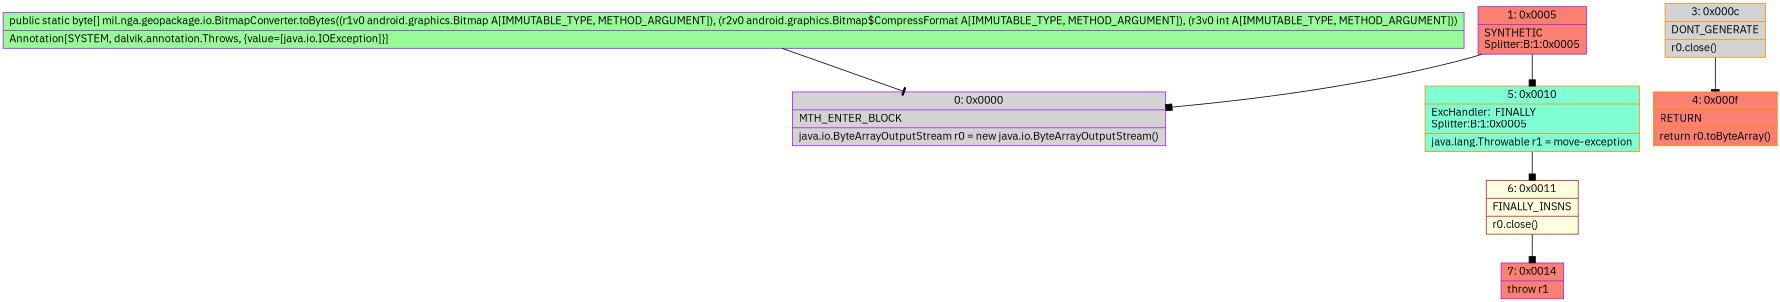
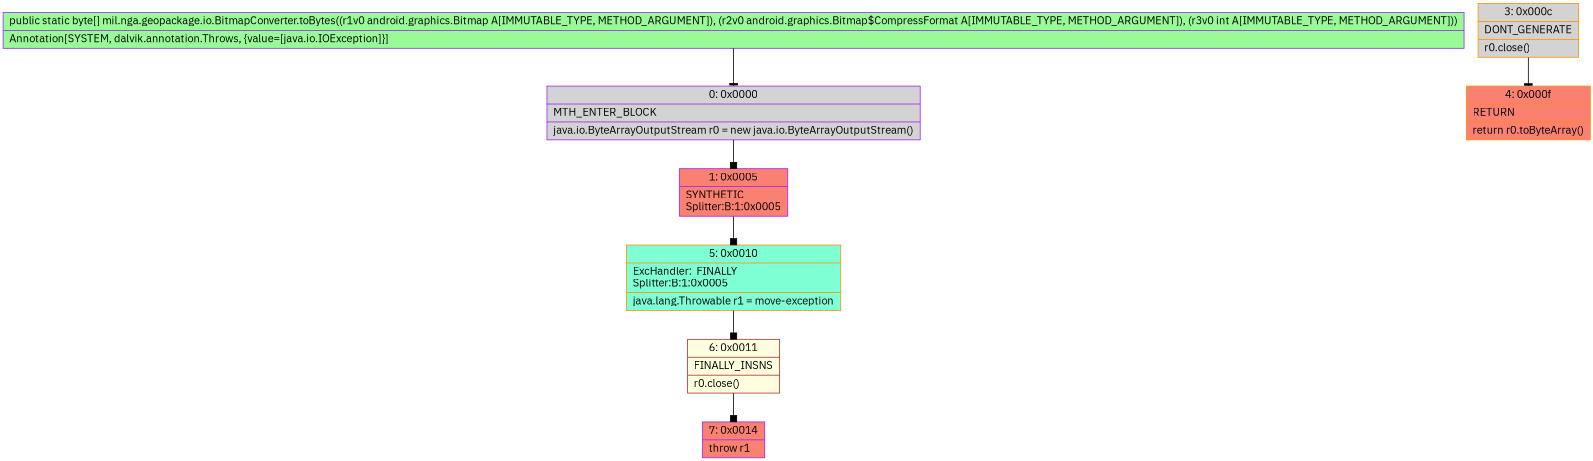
(1329, 87) -> (734, 150)
